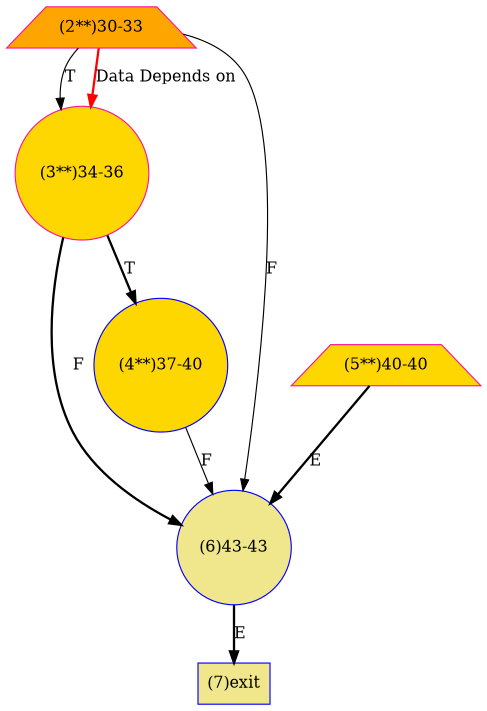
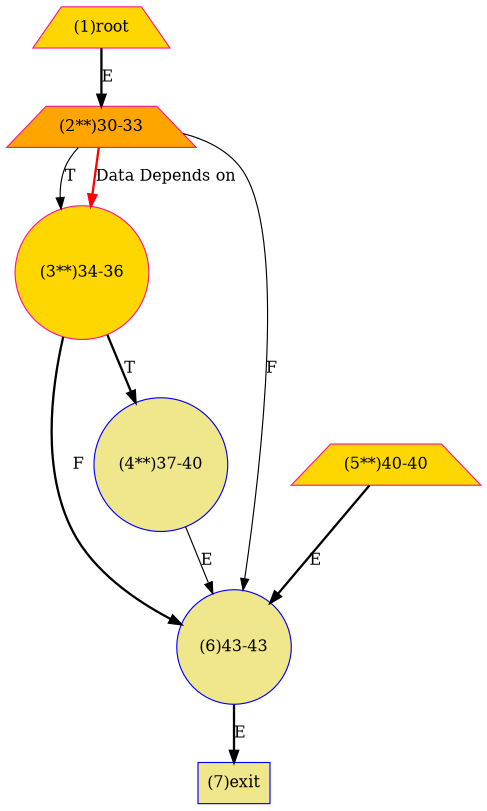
none -> (101, 27)
(161, 365) -> (161, 465)
(207, 461) -> (207, 561)
